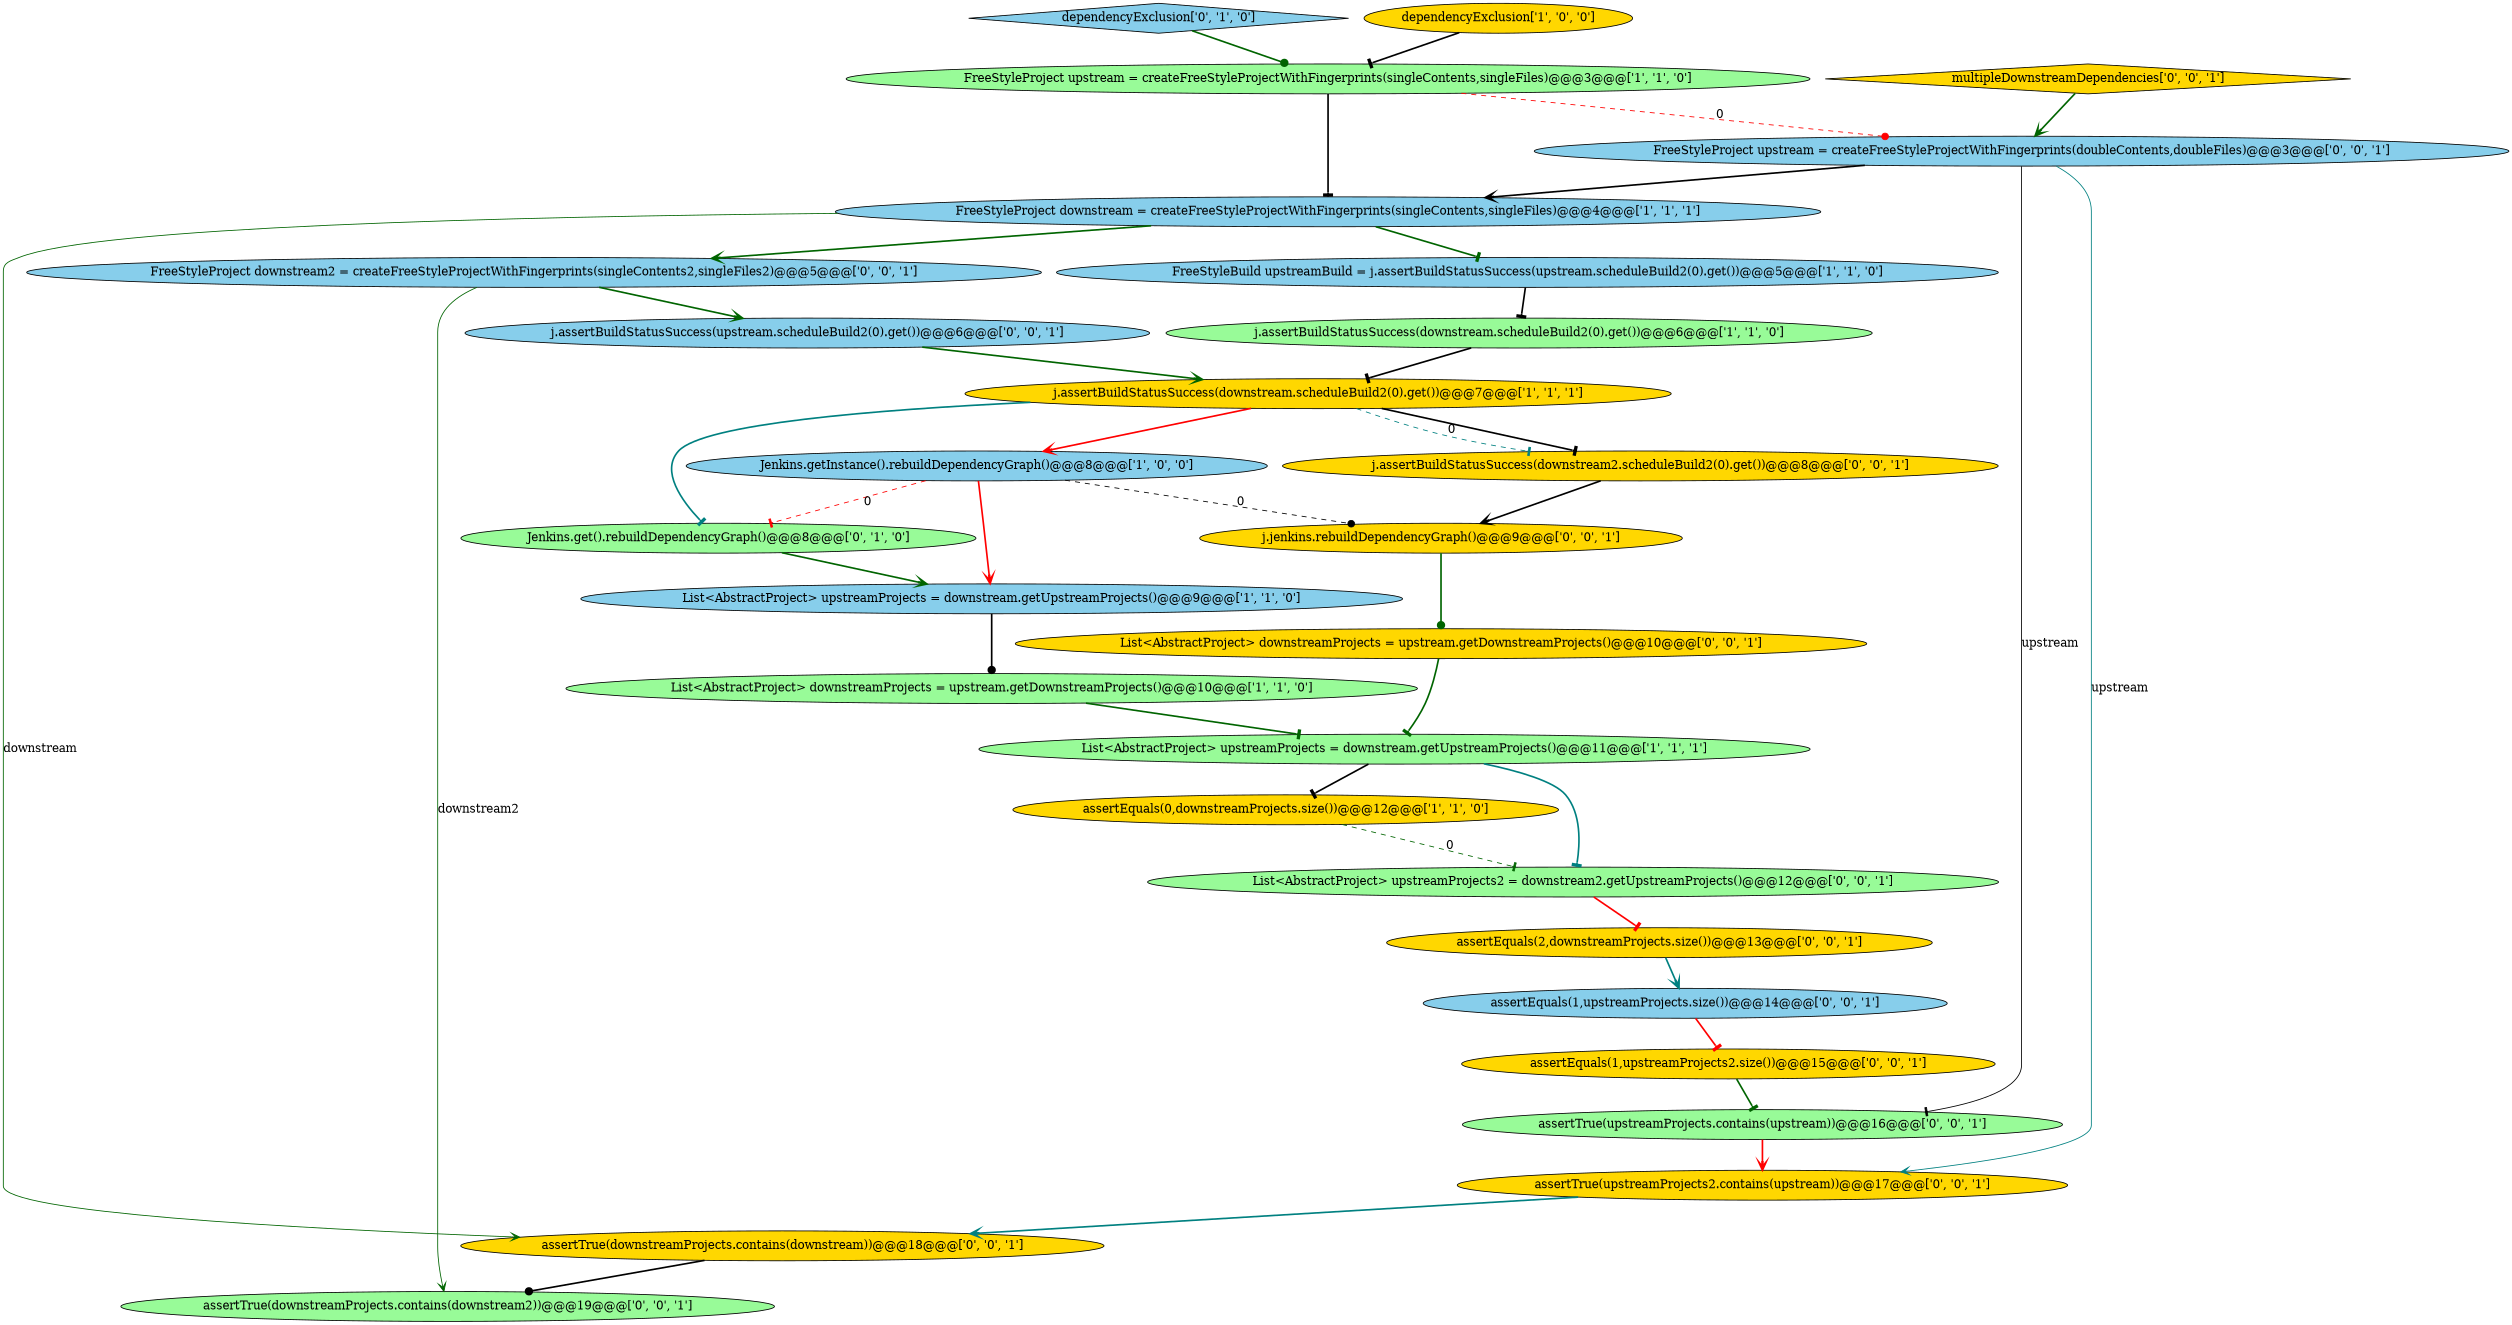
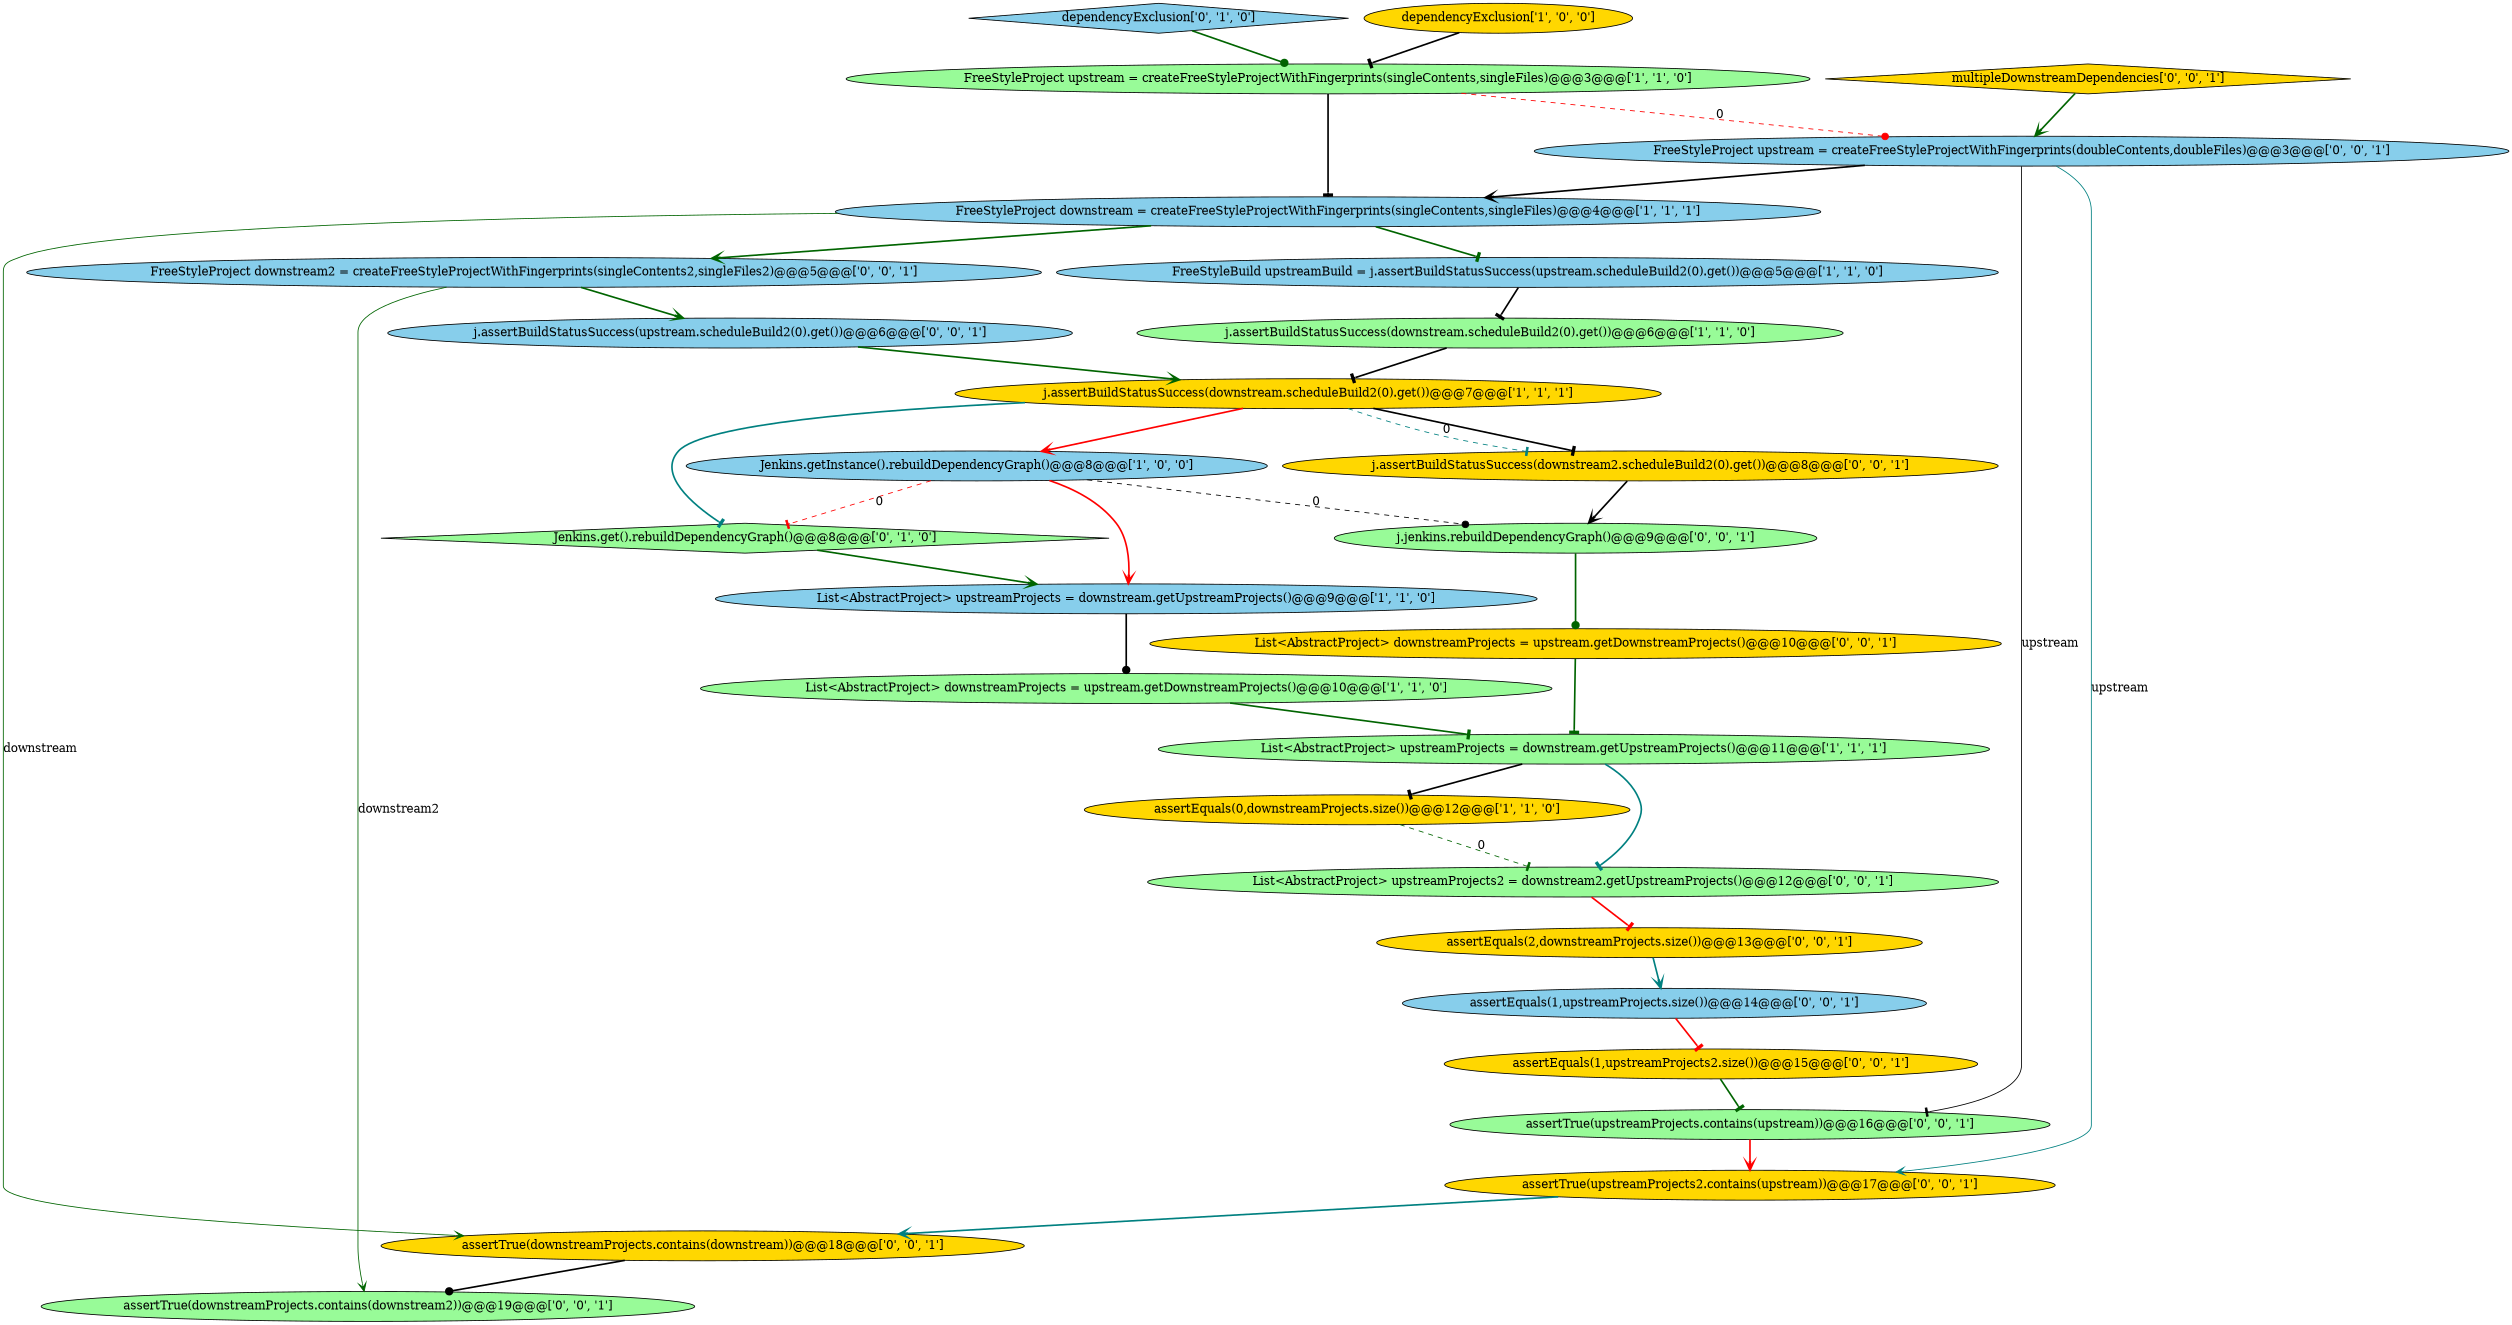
(718, 538) -> (745, 538)
(1441, 538) -> (1576, 538)
